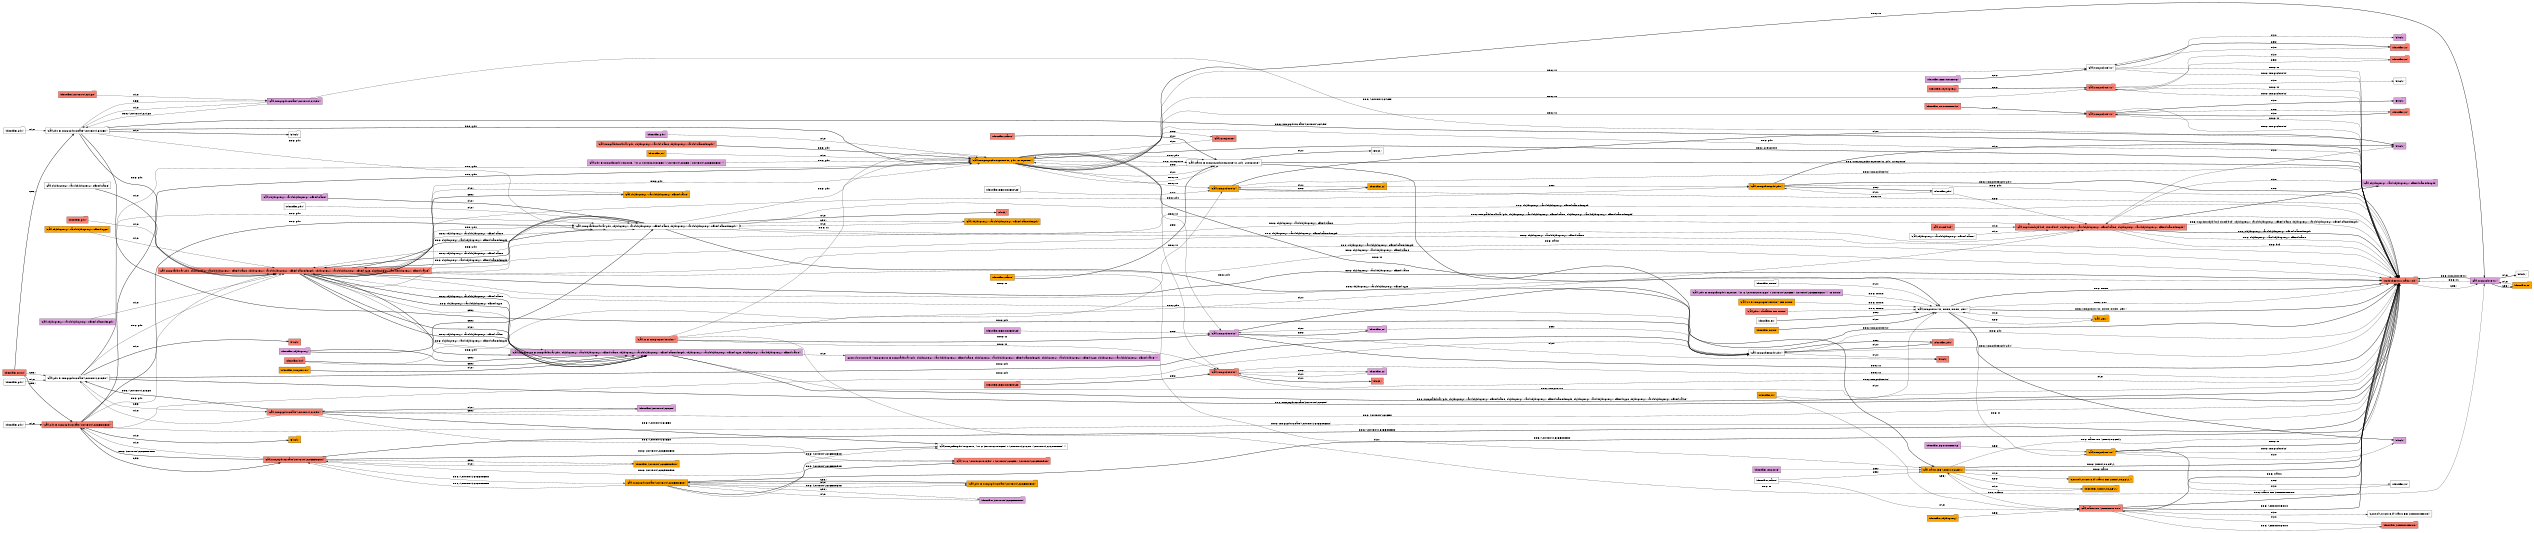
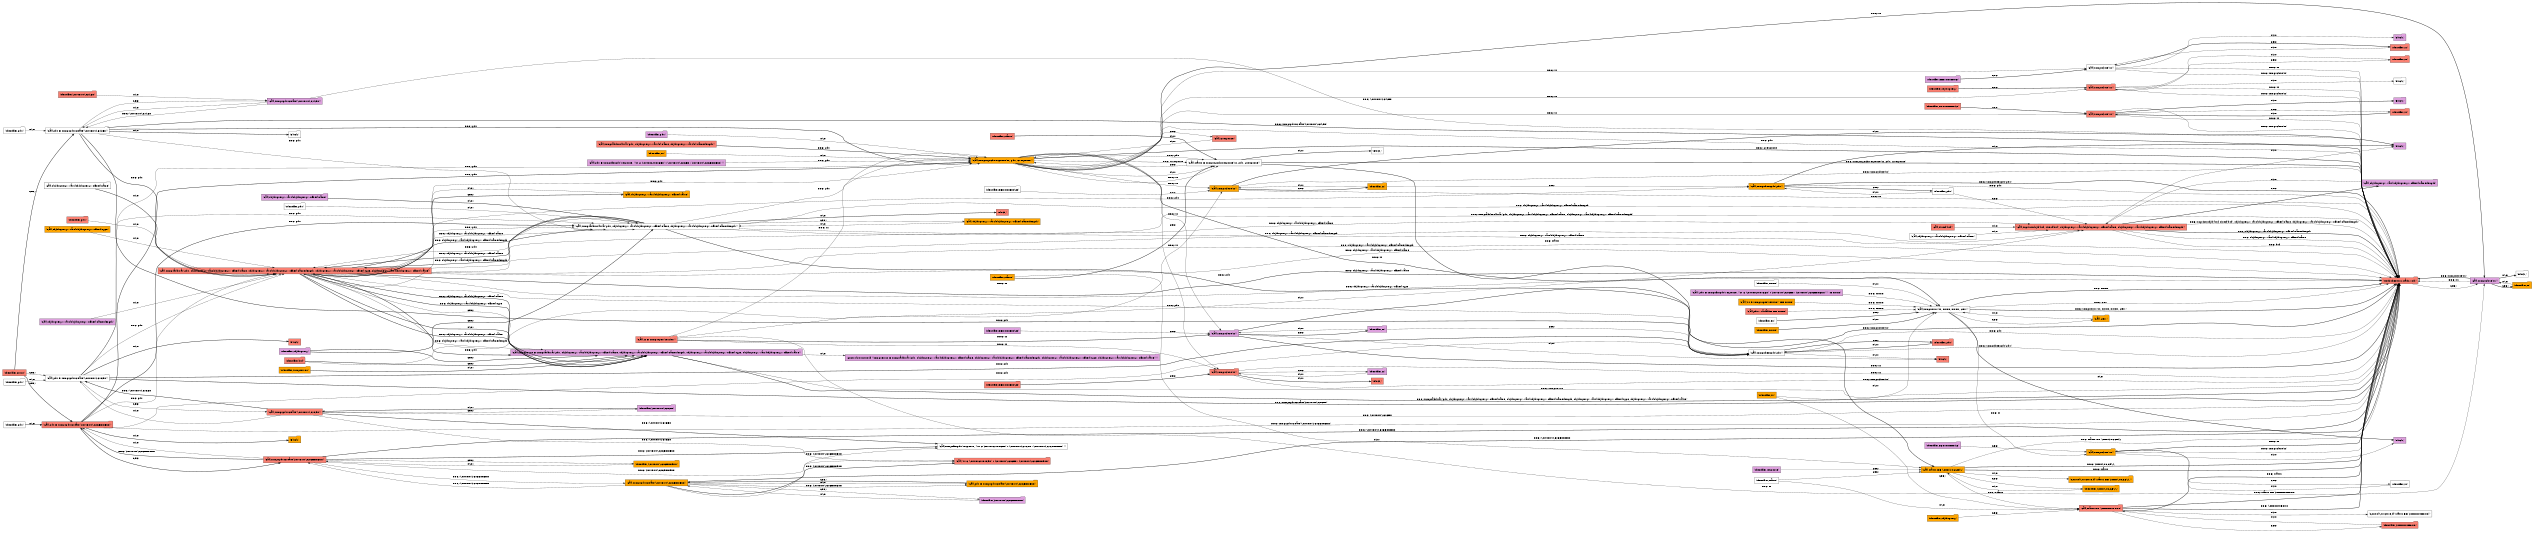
(2274, 526) -> (2274, 526)
